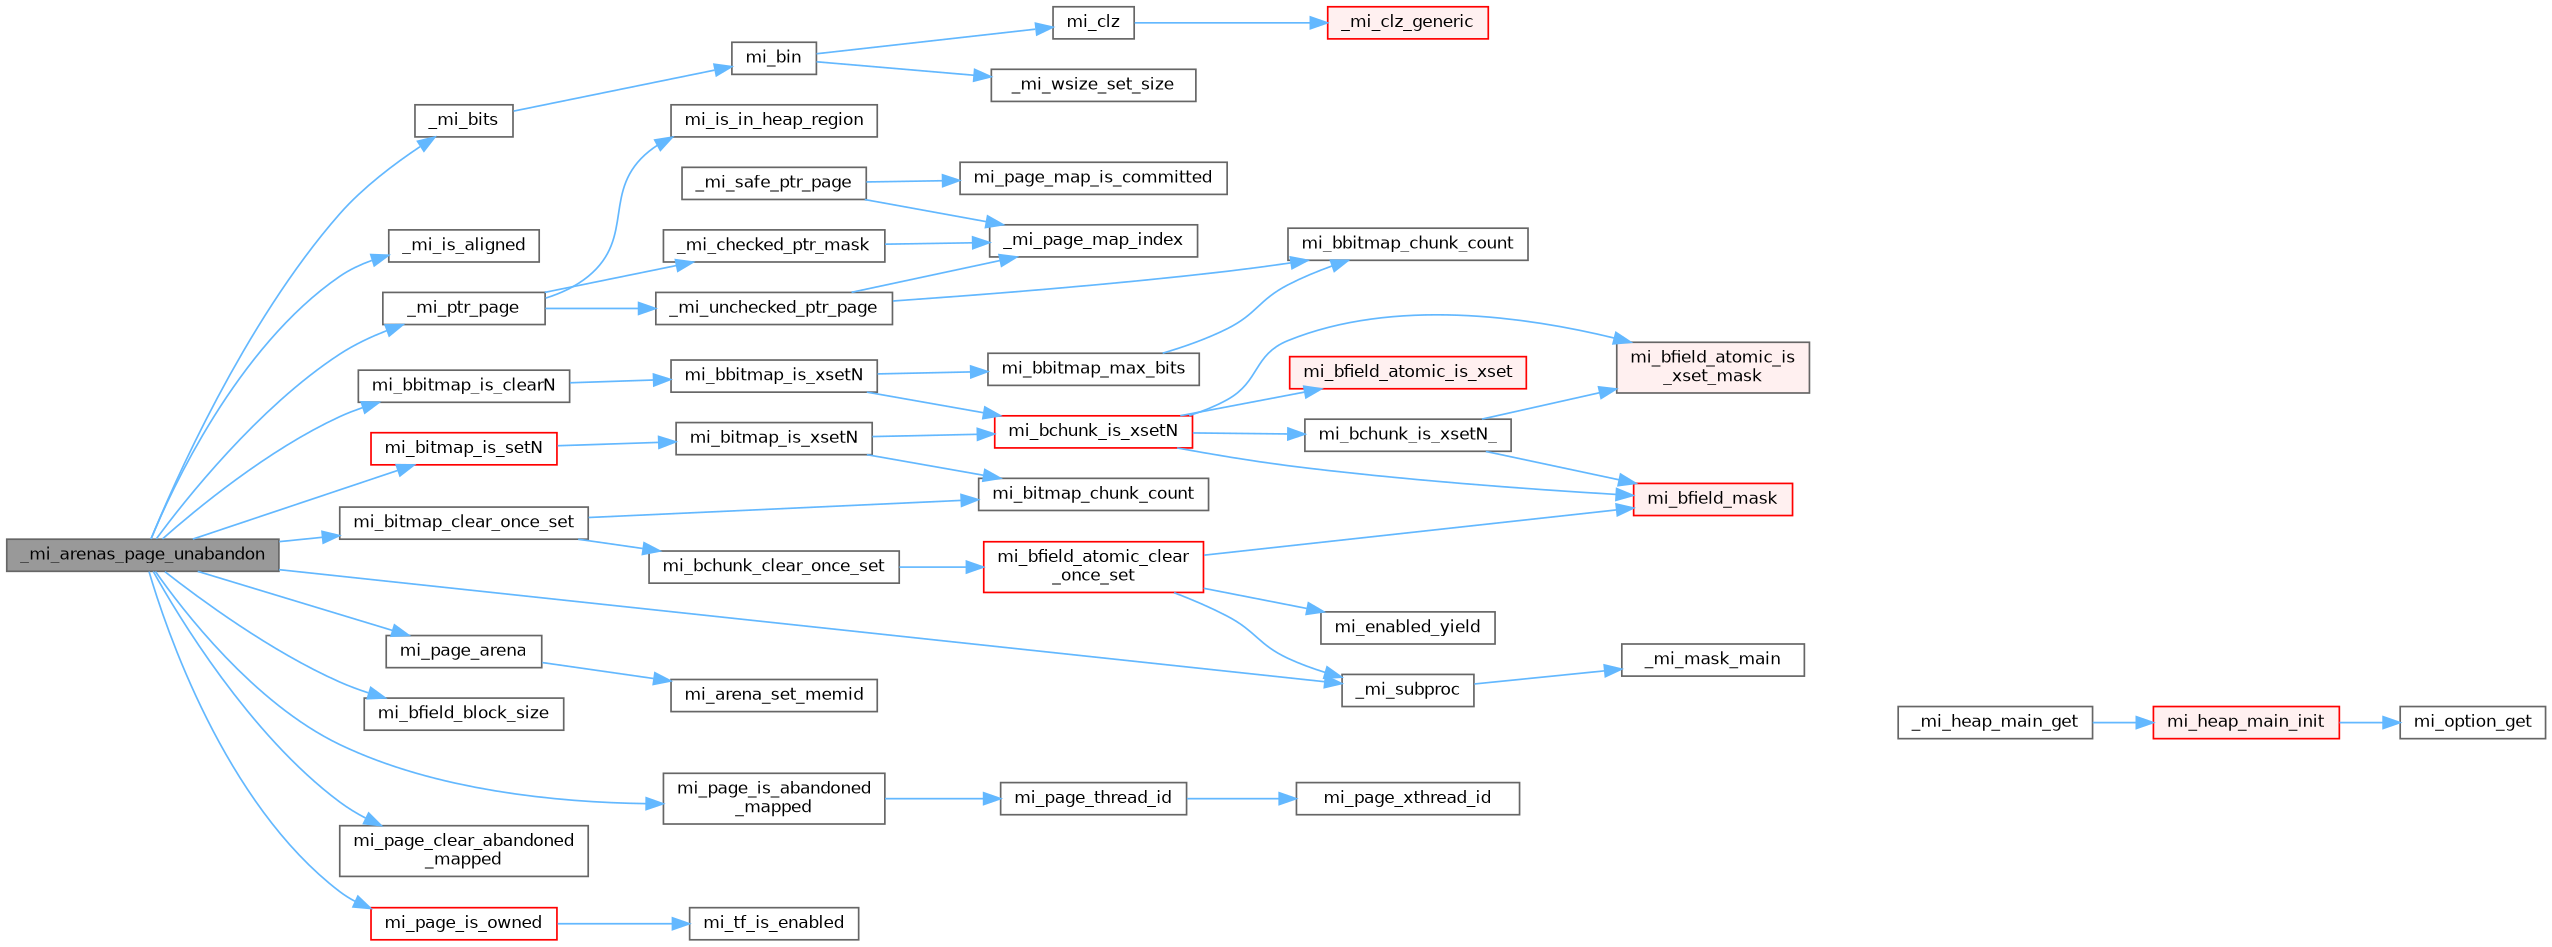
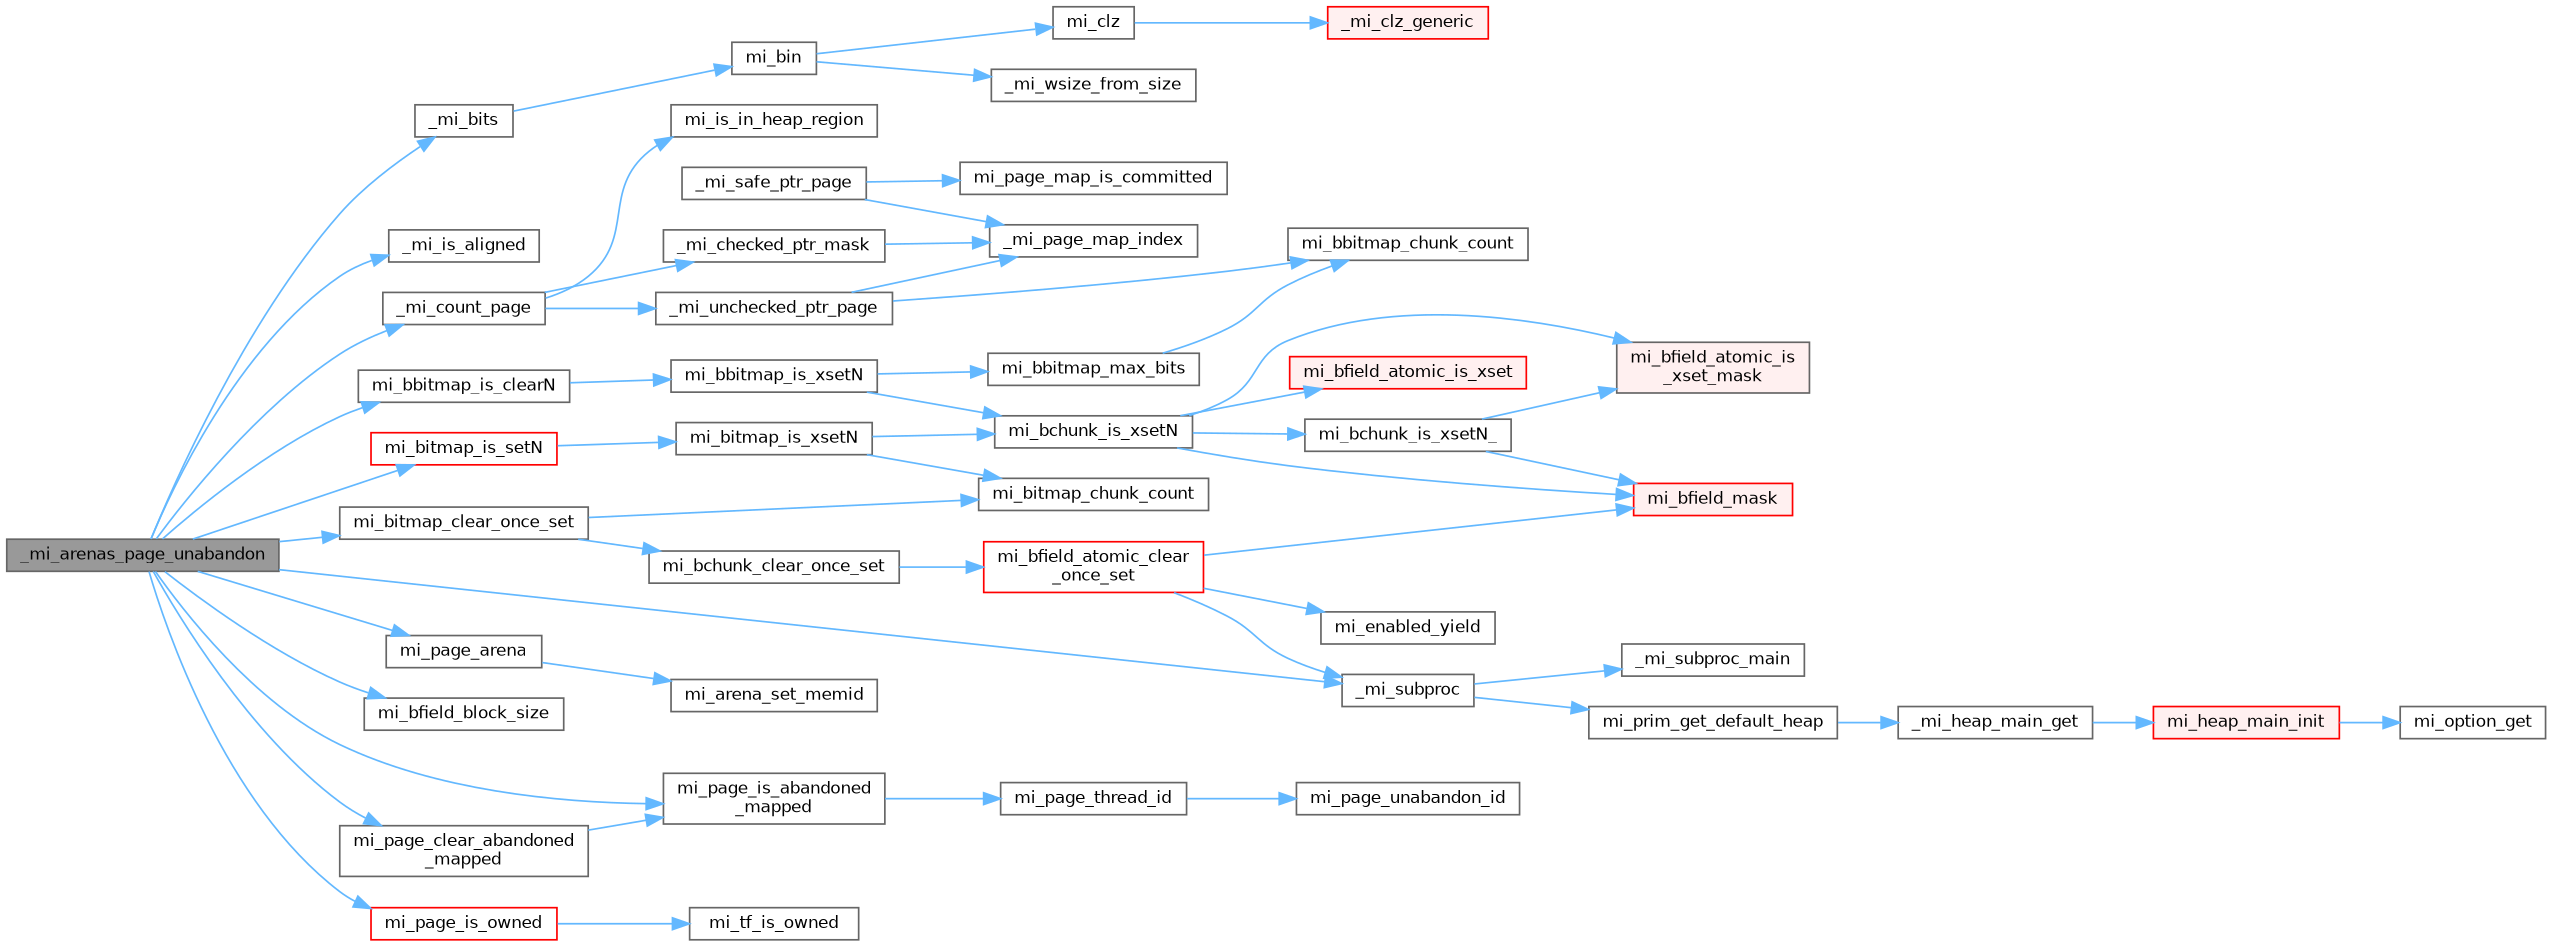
(1094, 85) -> (1094, 85)
(464, 308) -> (464, 308)
(1094, 432) -> (1094, 432)
(1713, 660) -> (1713, 660)
none -> (1713, 723)
(1408, 799) -> (1408, 799)
none -> (617, 825)
(774, 924) -> (774, 924)
